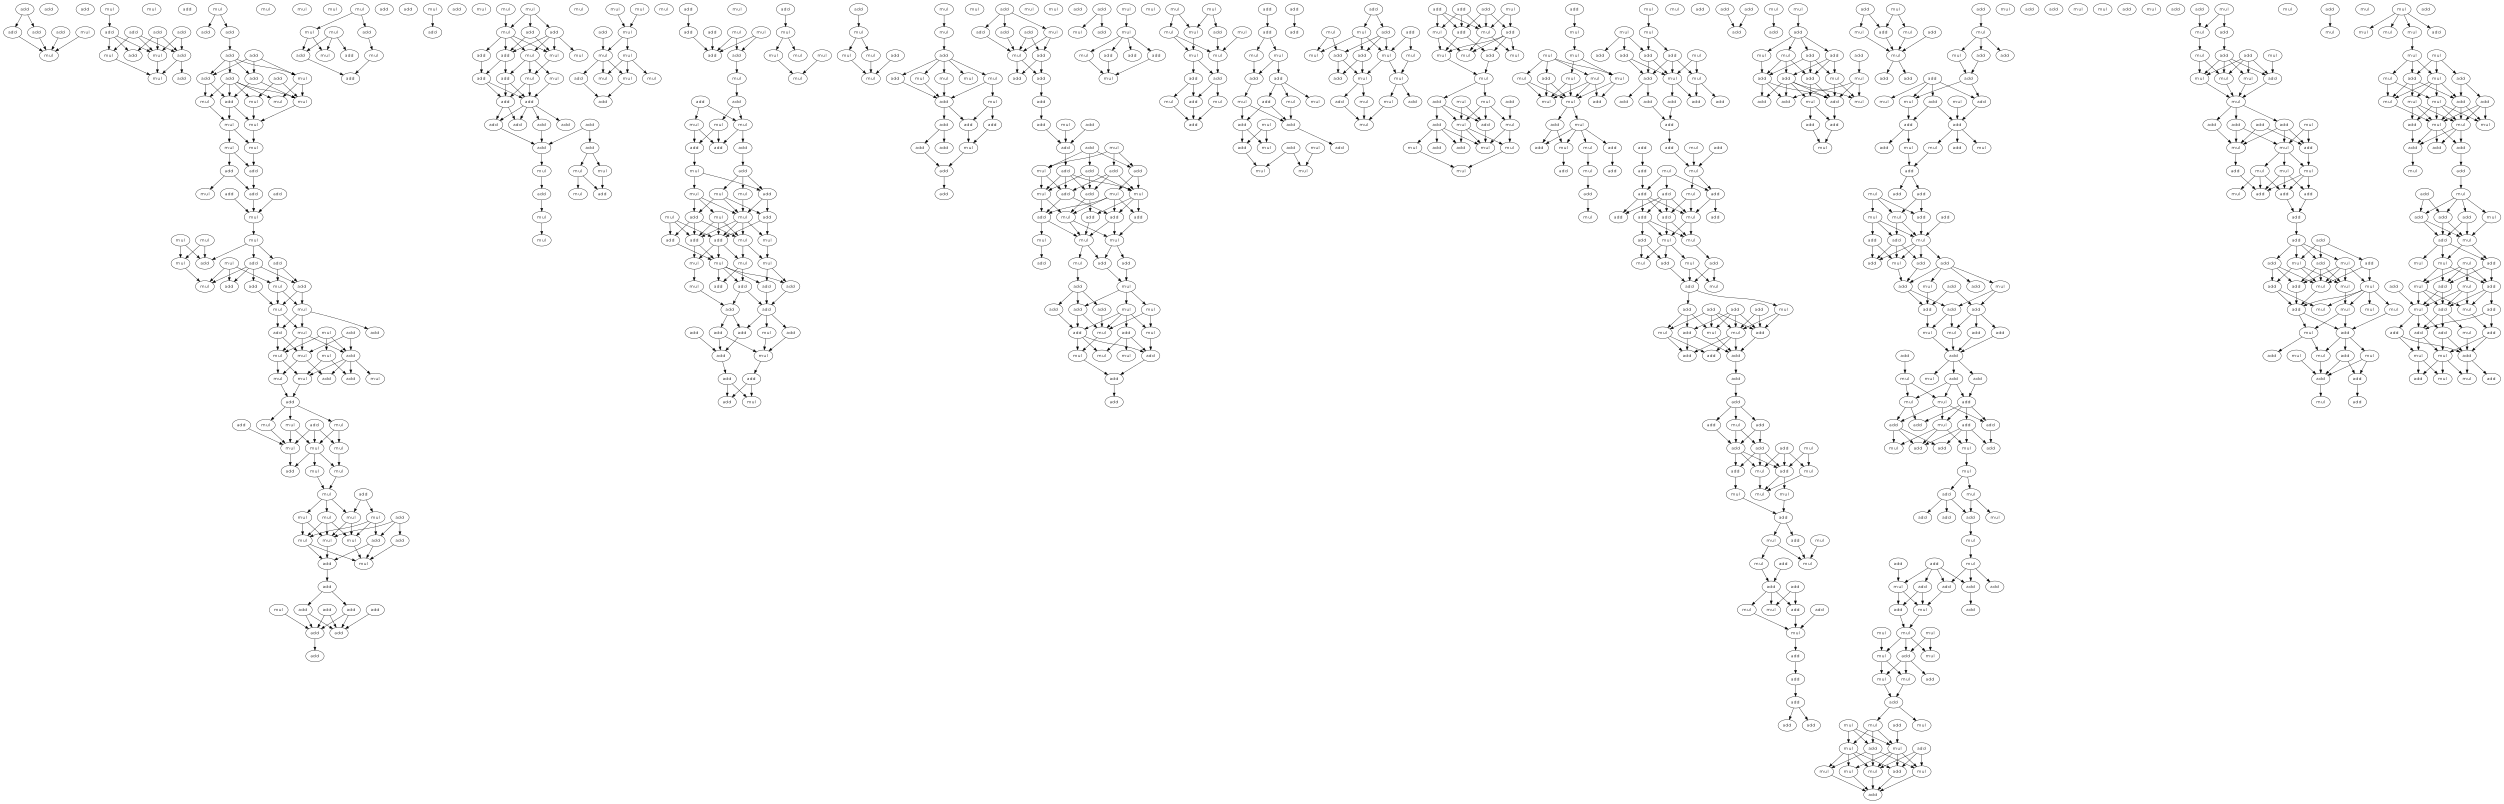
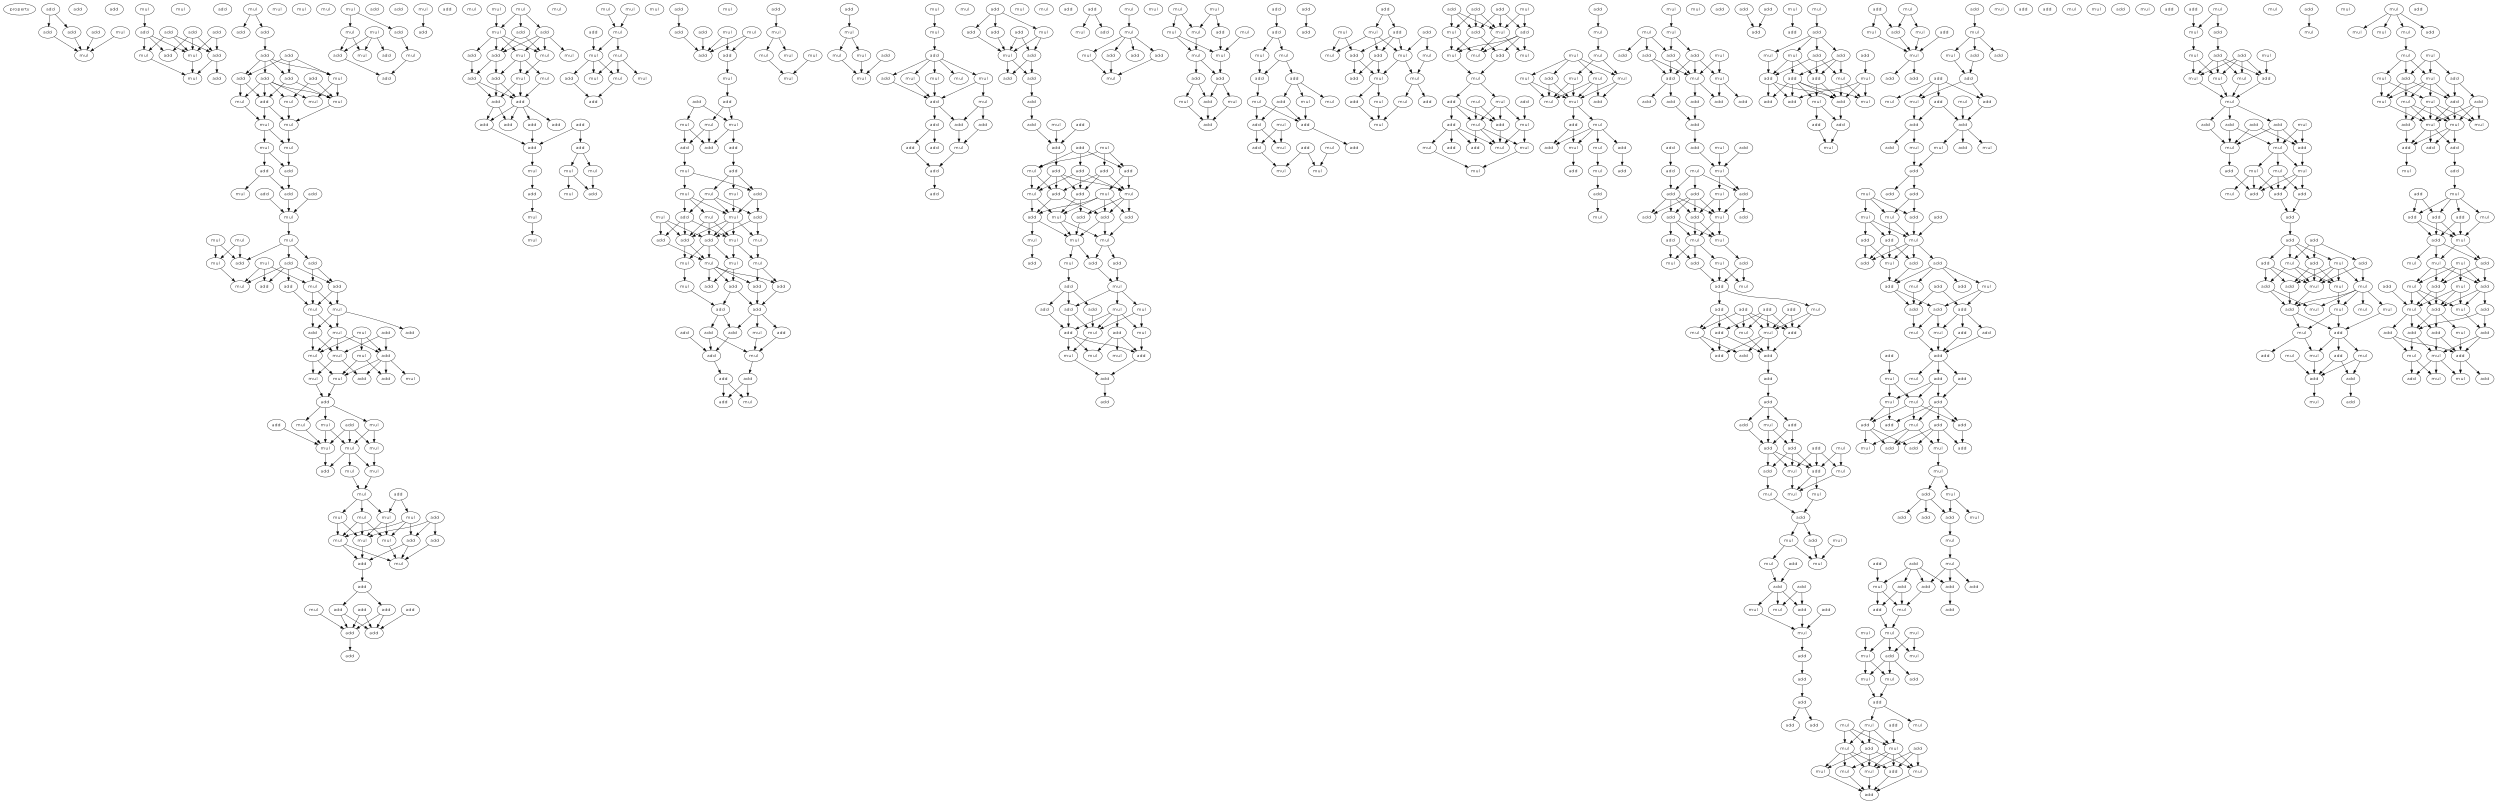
none -> (20, 9)
